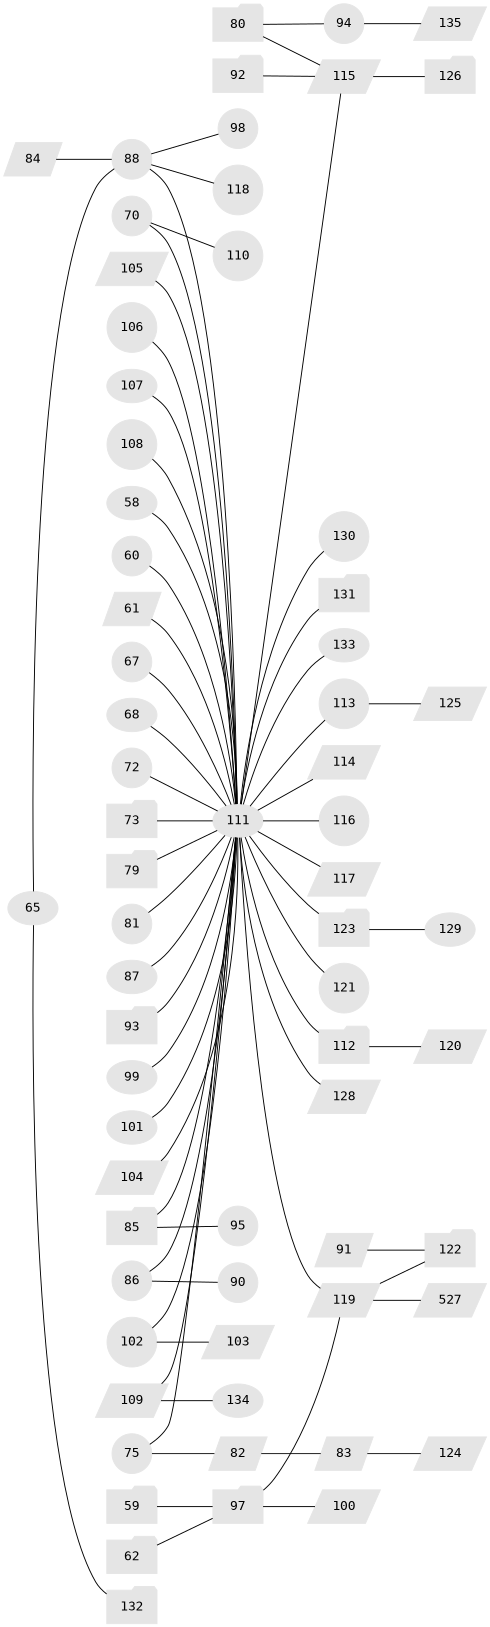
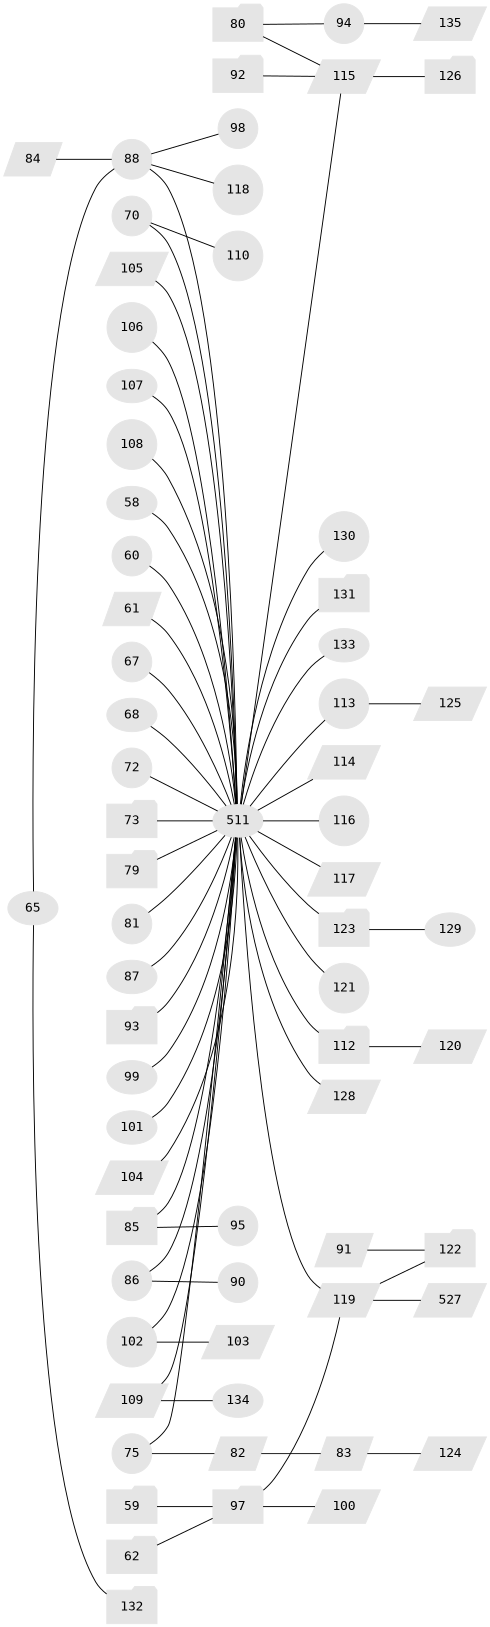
(238, 821) -> (238, 821)
